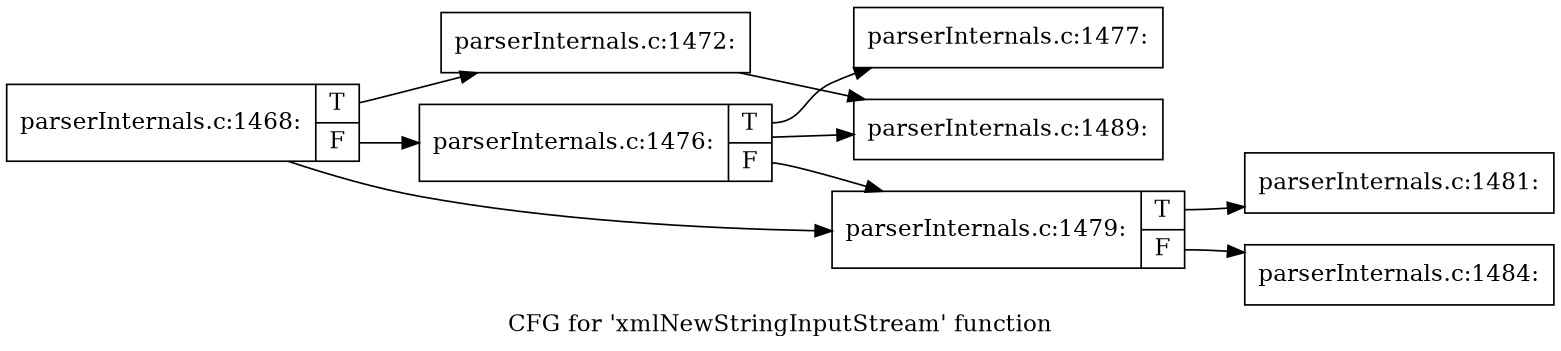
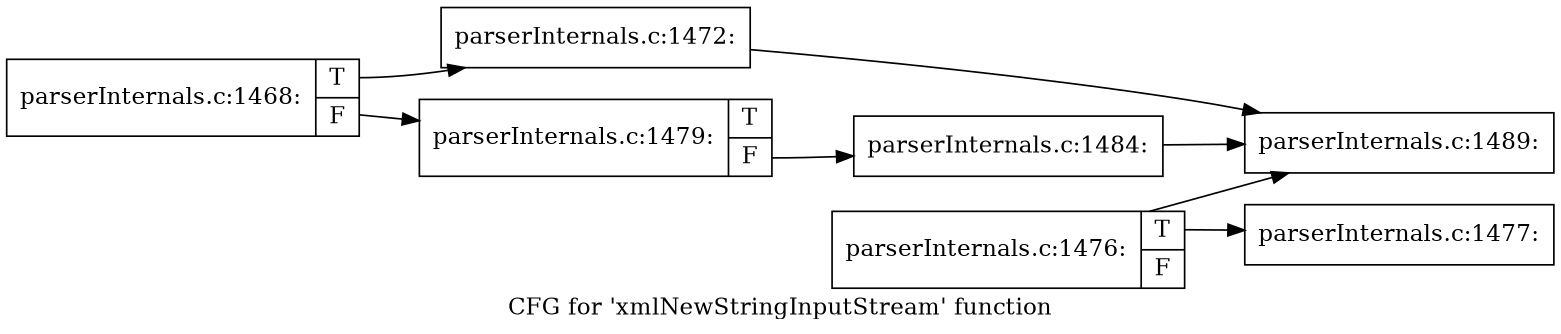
(381, 143) -> none
none -> (1195, 145)
(819, 173) -> none
(1399, 183) -> none
